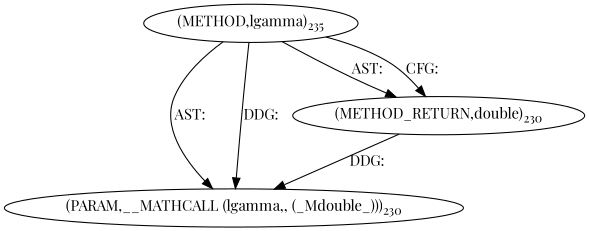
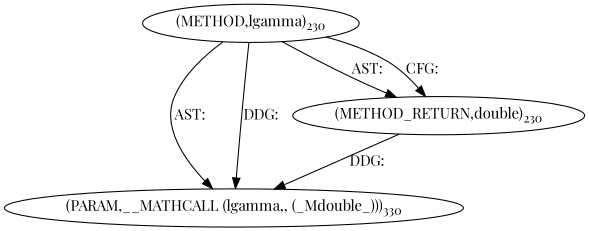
(316, 22) -> (316, 22)
(393, 206) -> (393, 206)
